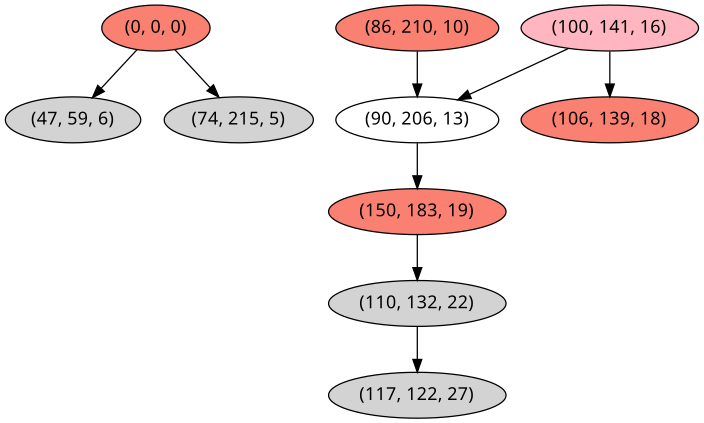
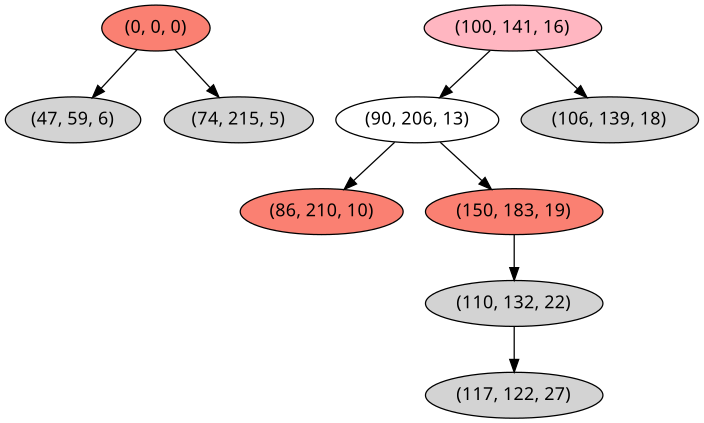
(417, 68) -> (374, 161)
(610, 120) -> (610, 120)
